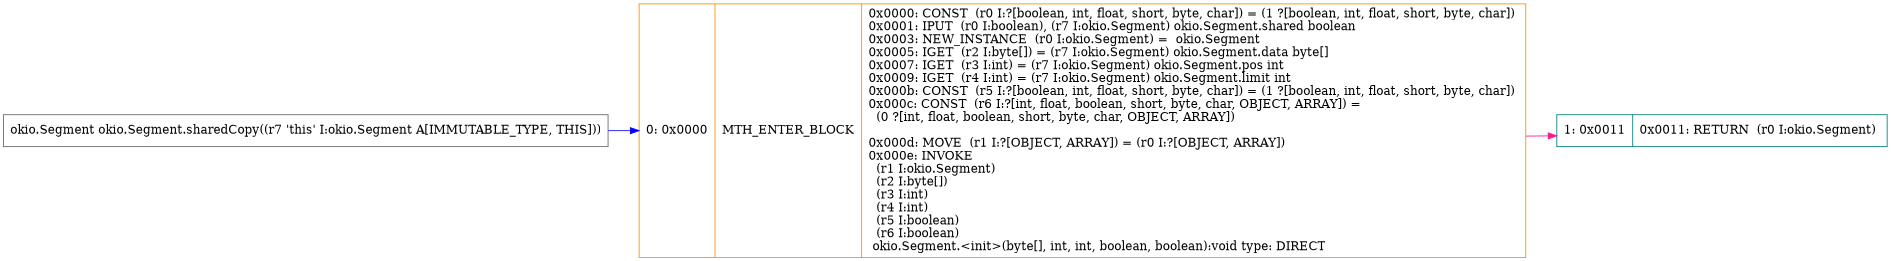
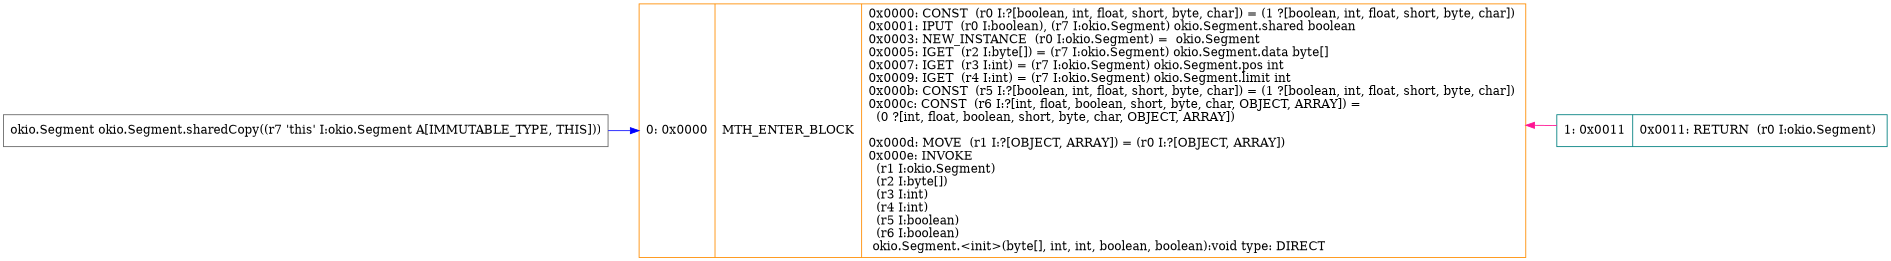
(1537, 136) -> (1546, 125)
